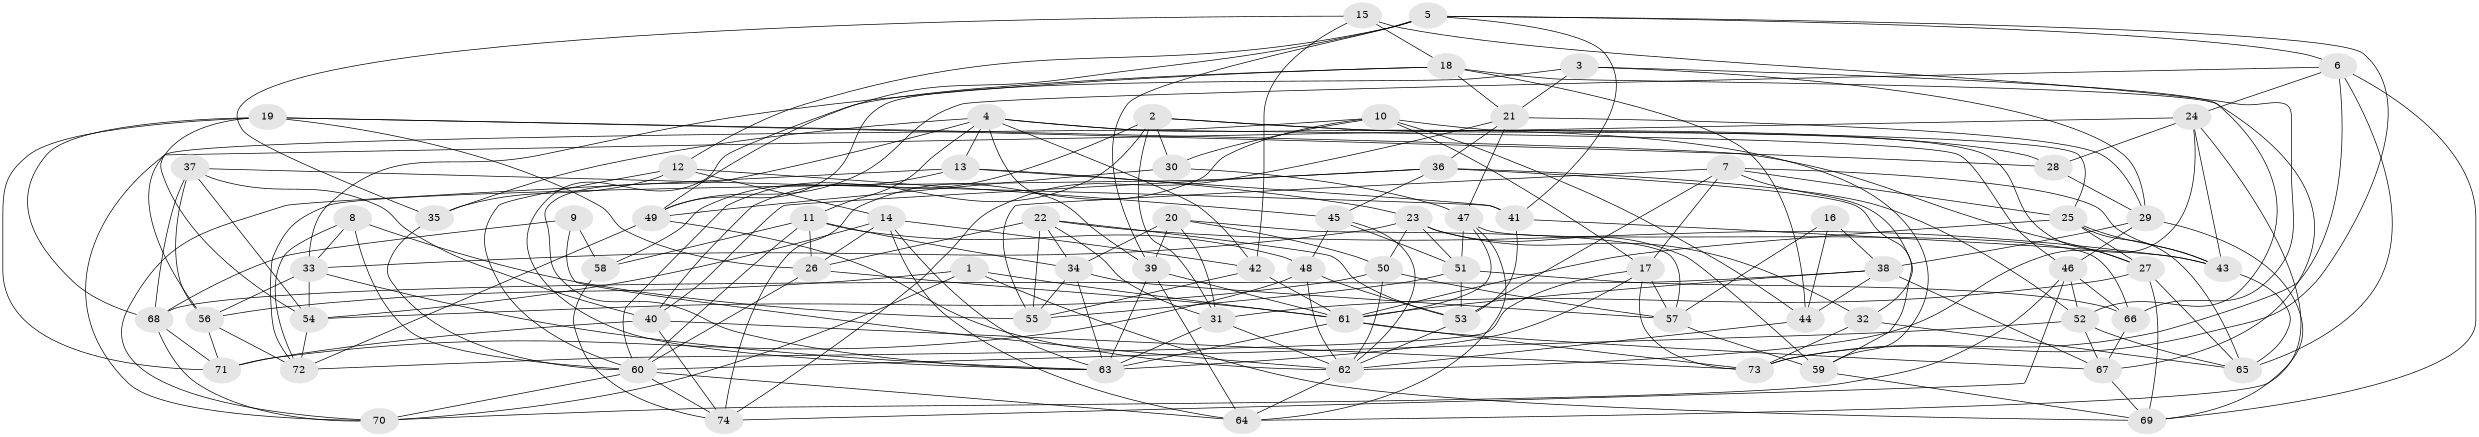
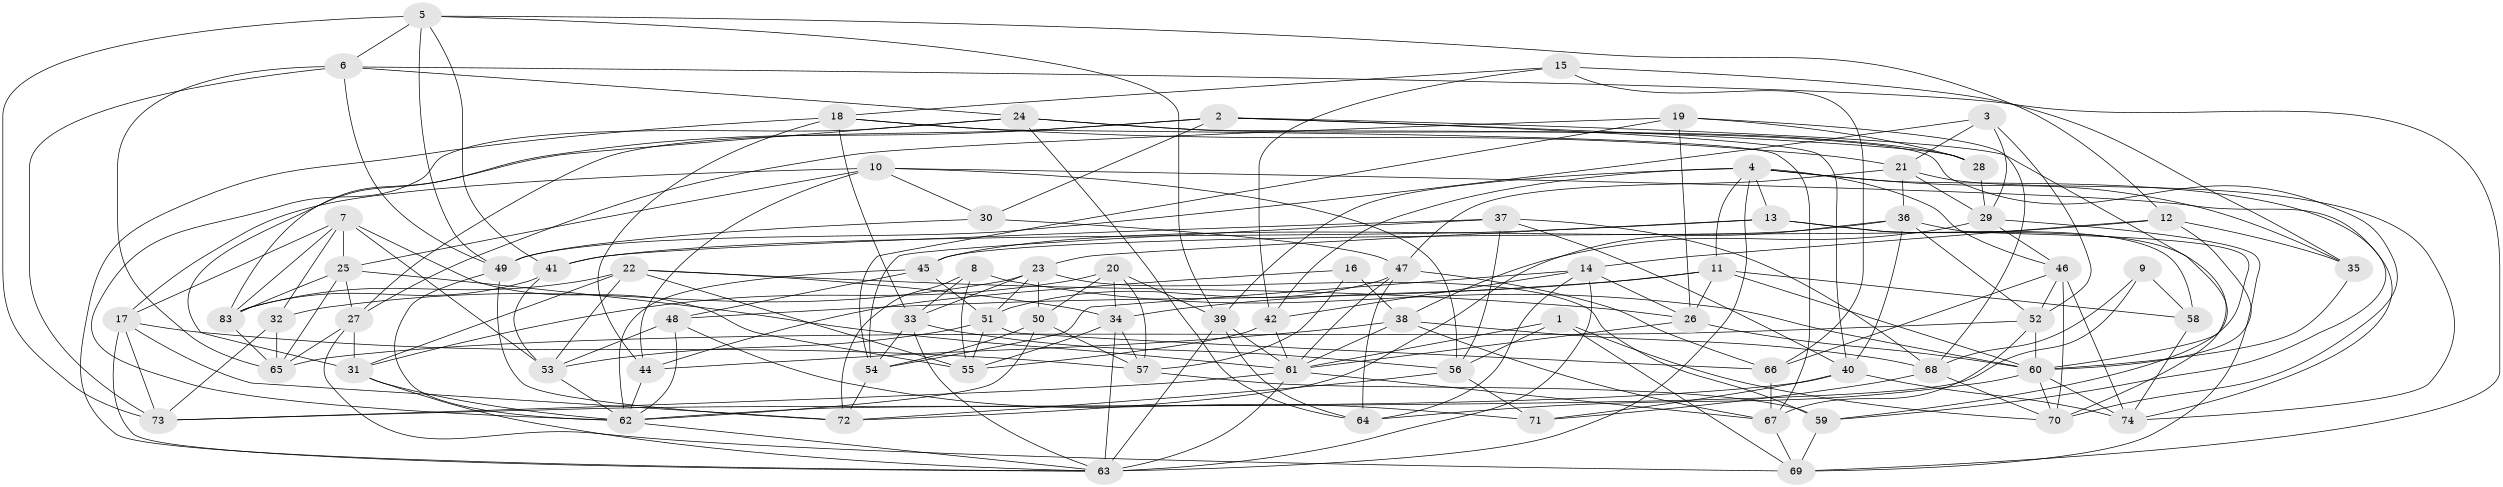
(3, 218) -> none
(2223, 269) -> (226, 320)
(1294, 396) -> (854, 445)
